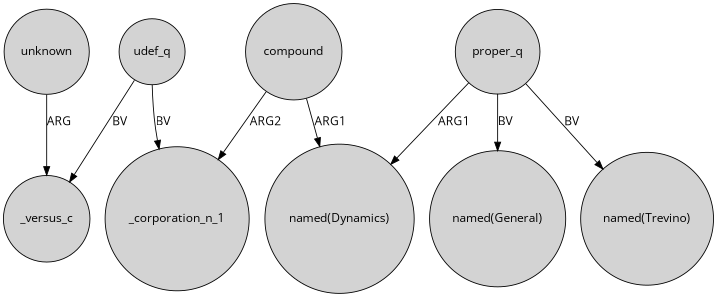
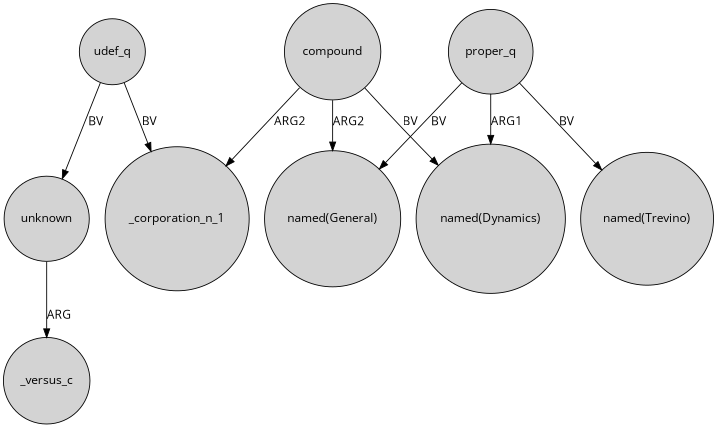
none -> (333, 121)
(330, 122) -> (410, 122)
(104, 127) -> (83, 127)
